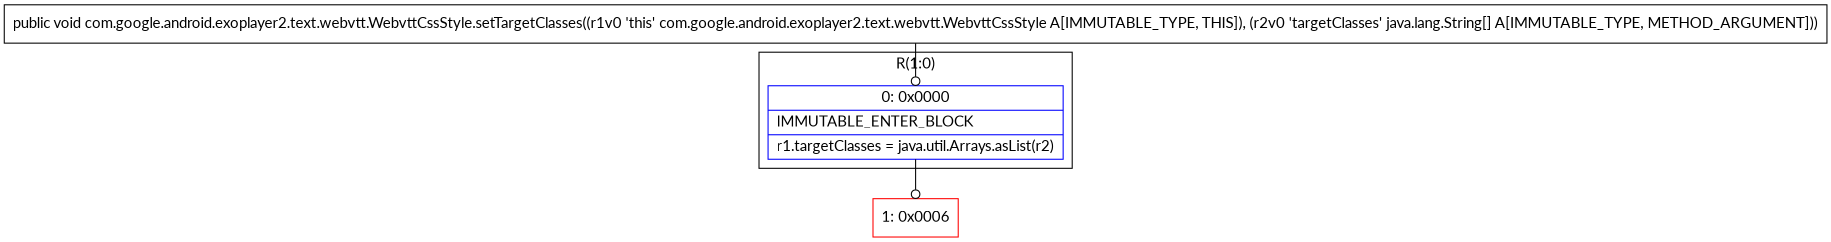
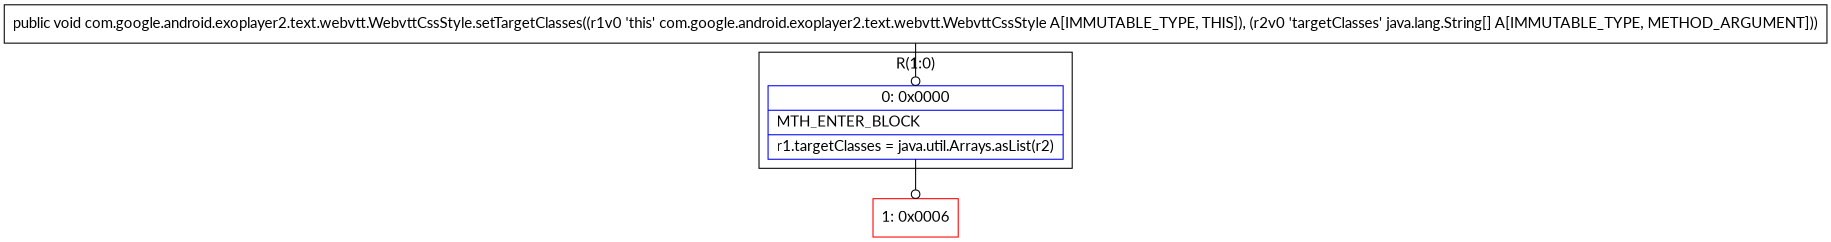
(875, 122) -> (848, 122)
